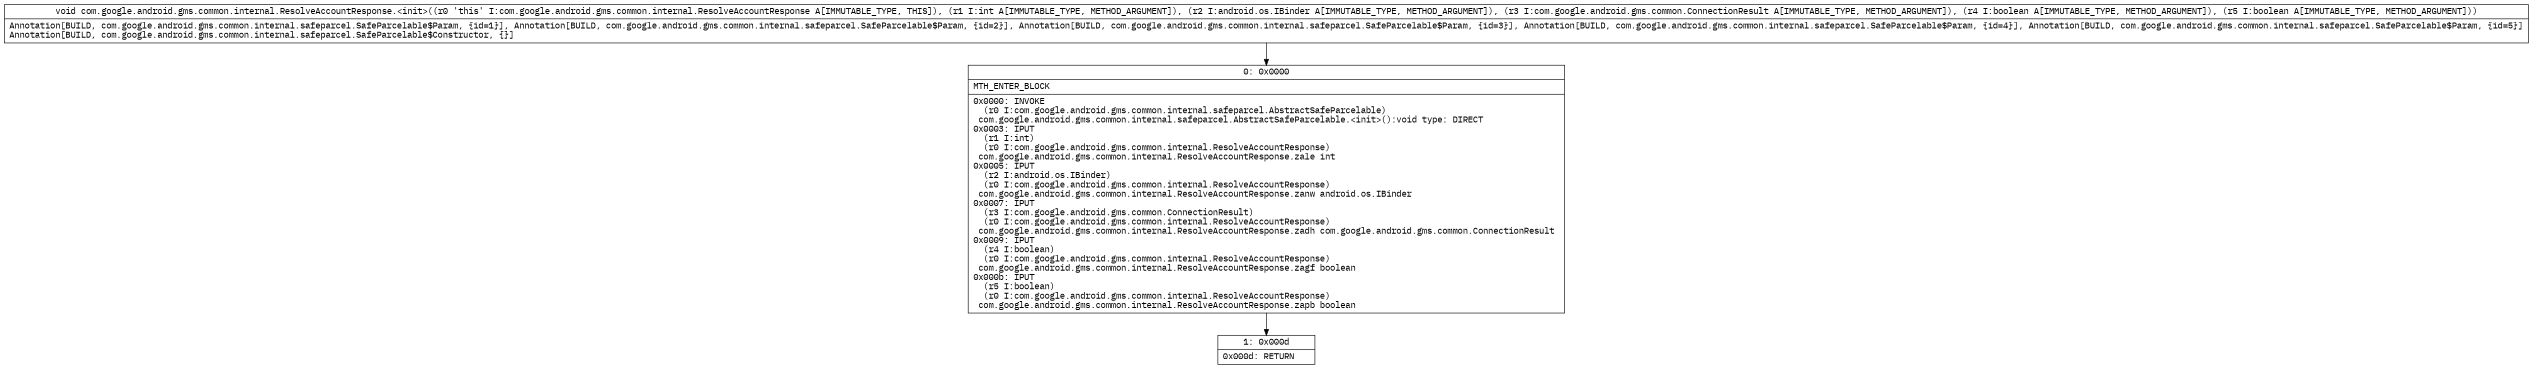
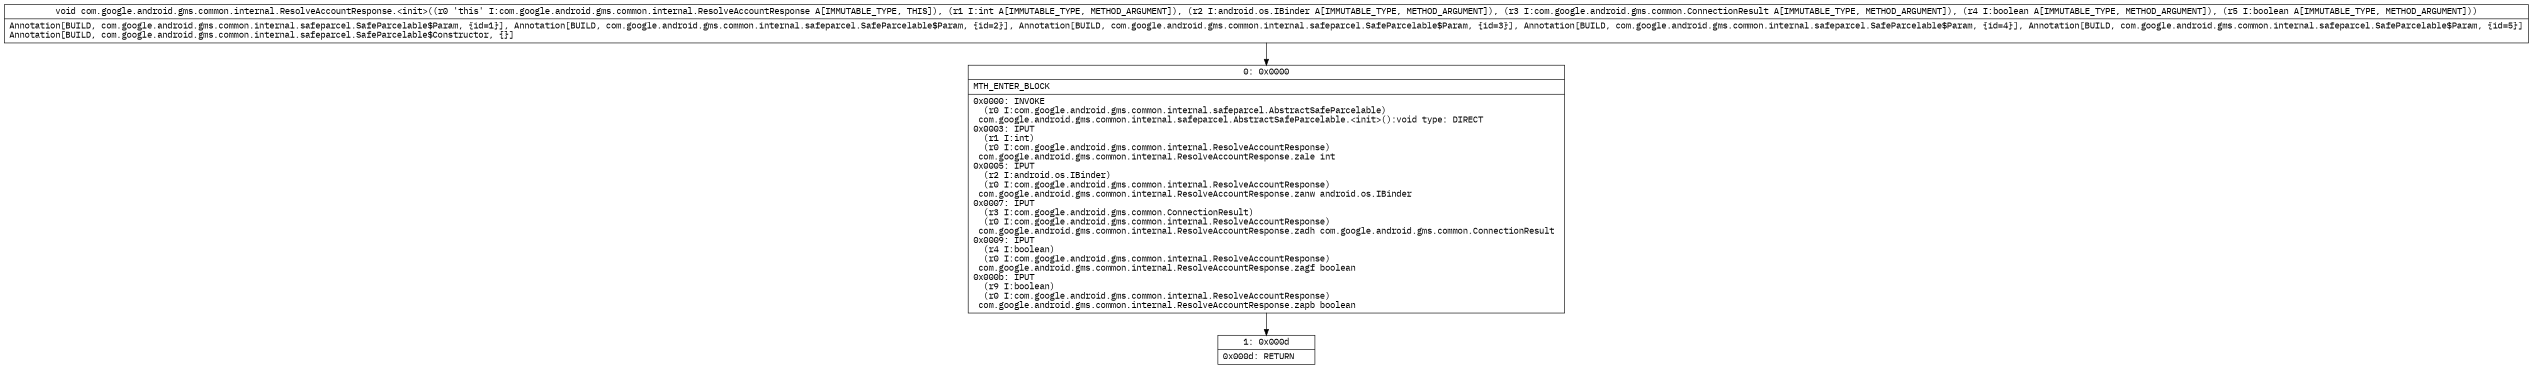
(1014, 287) -> (1014, 287)
